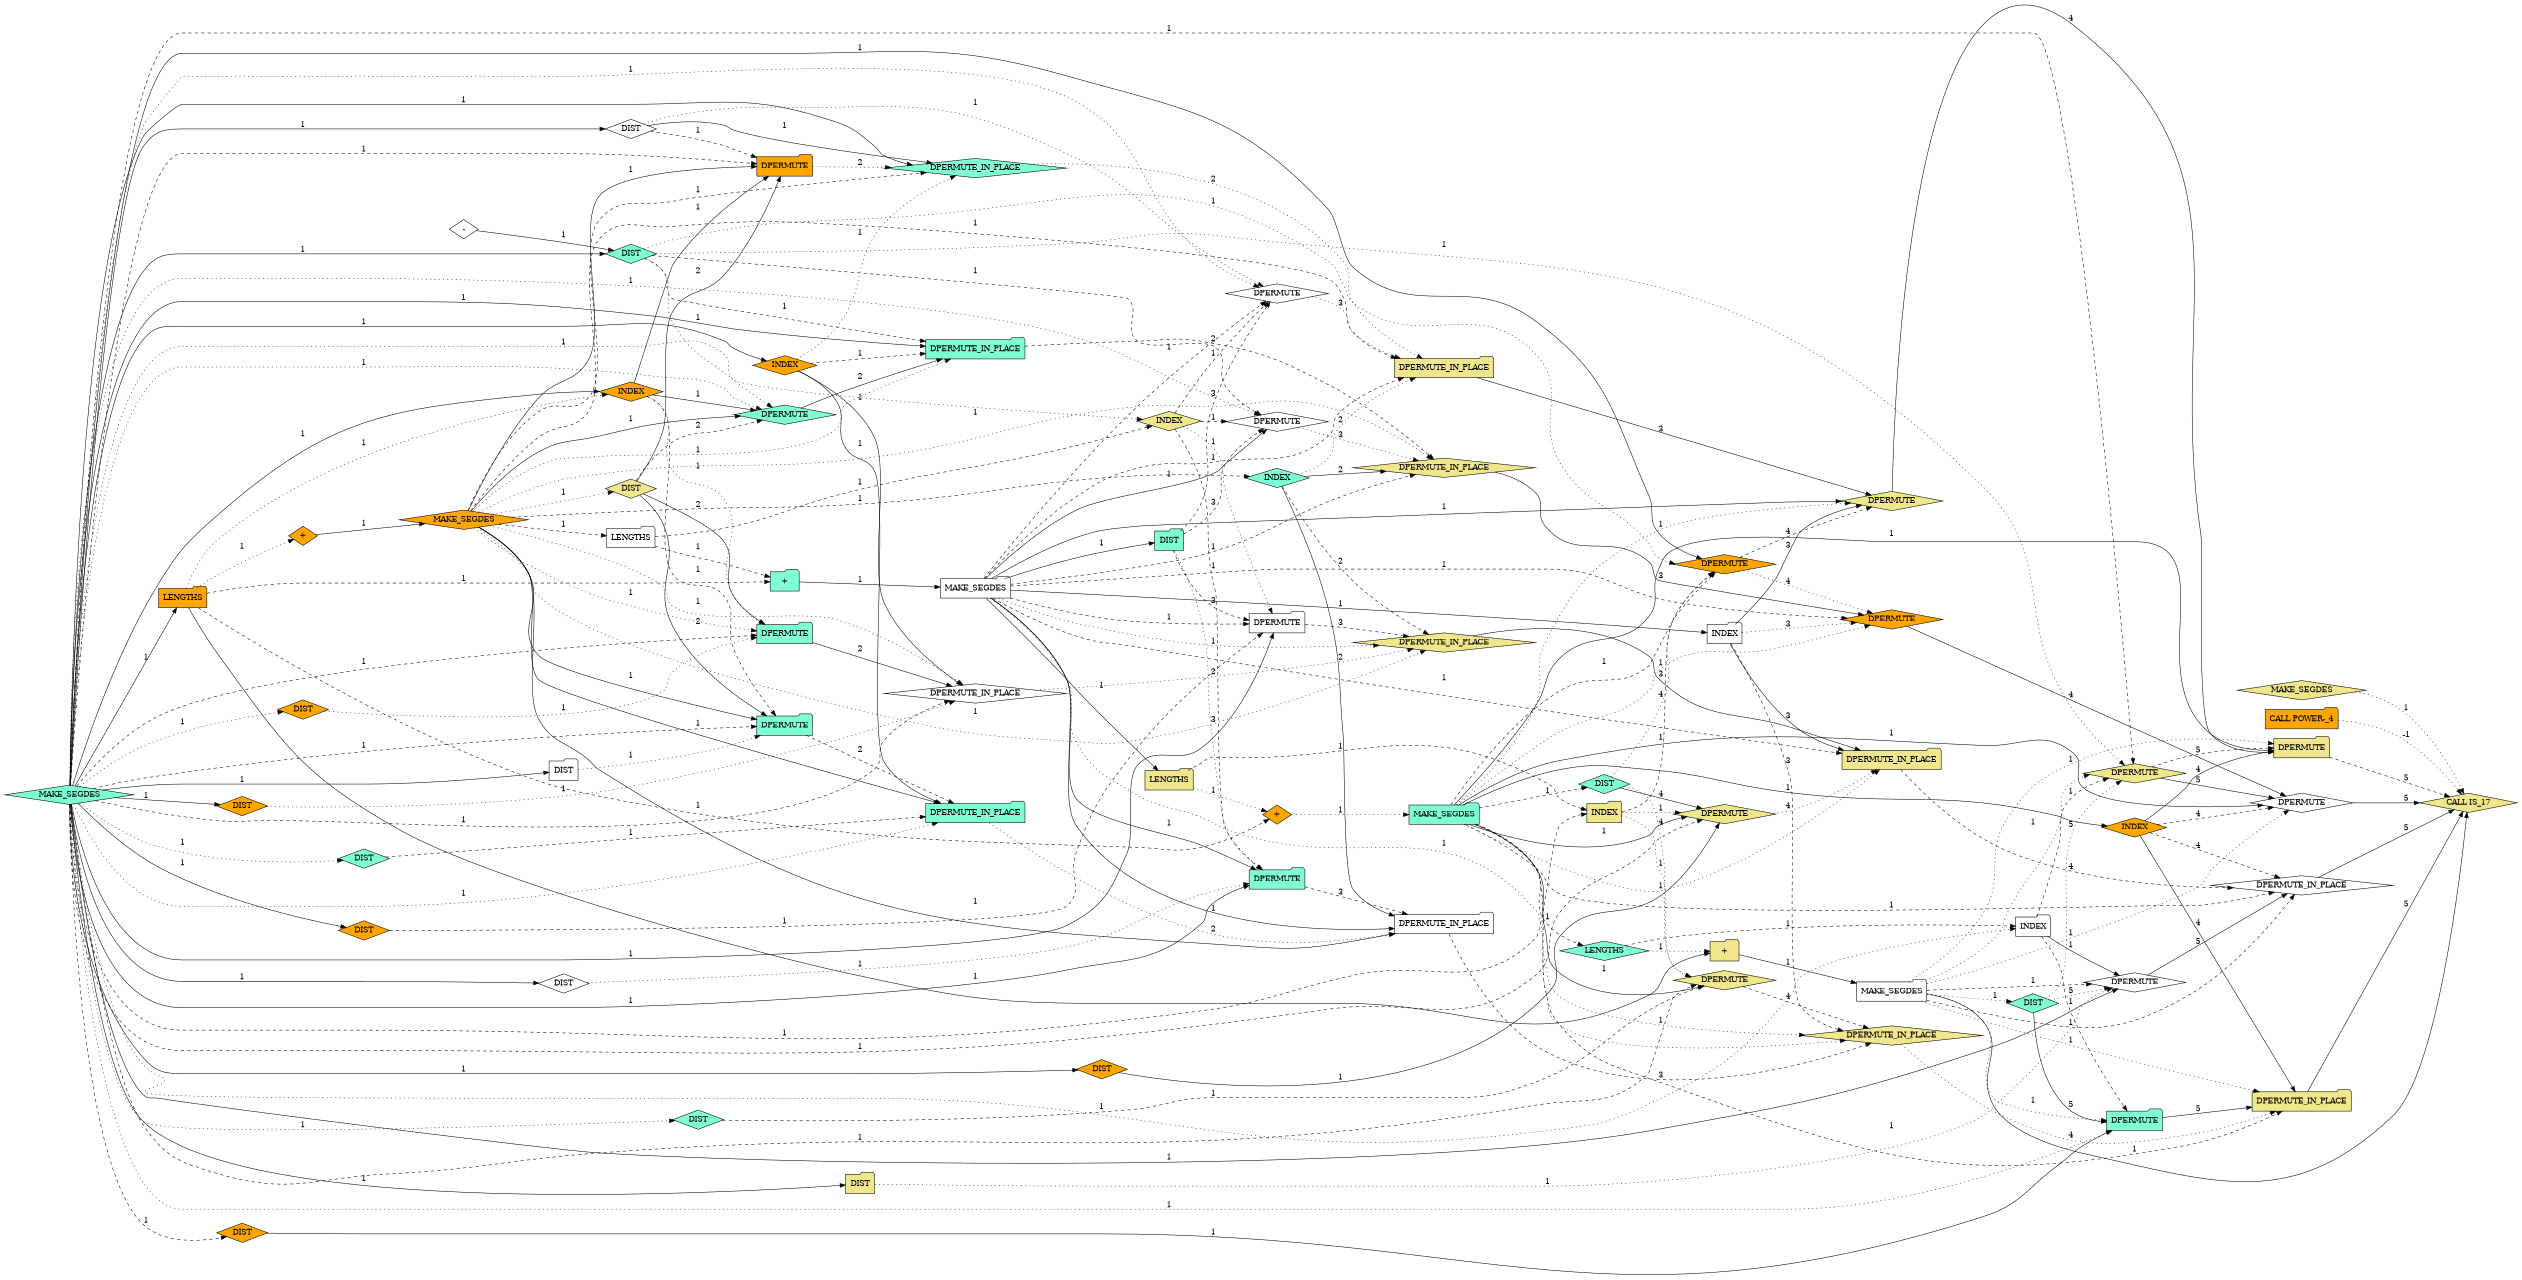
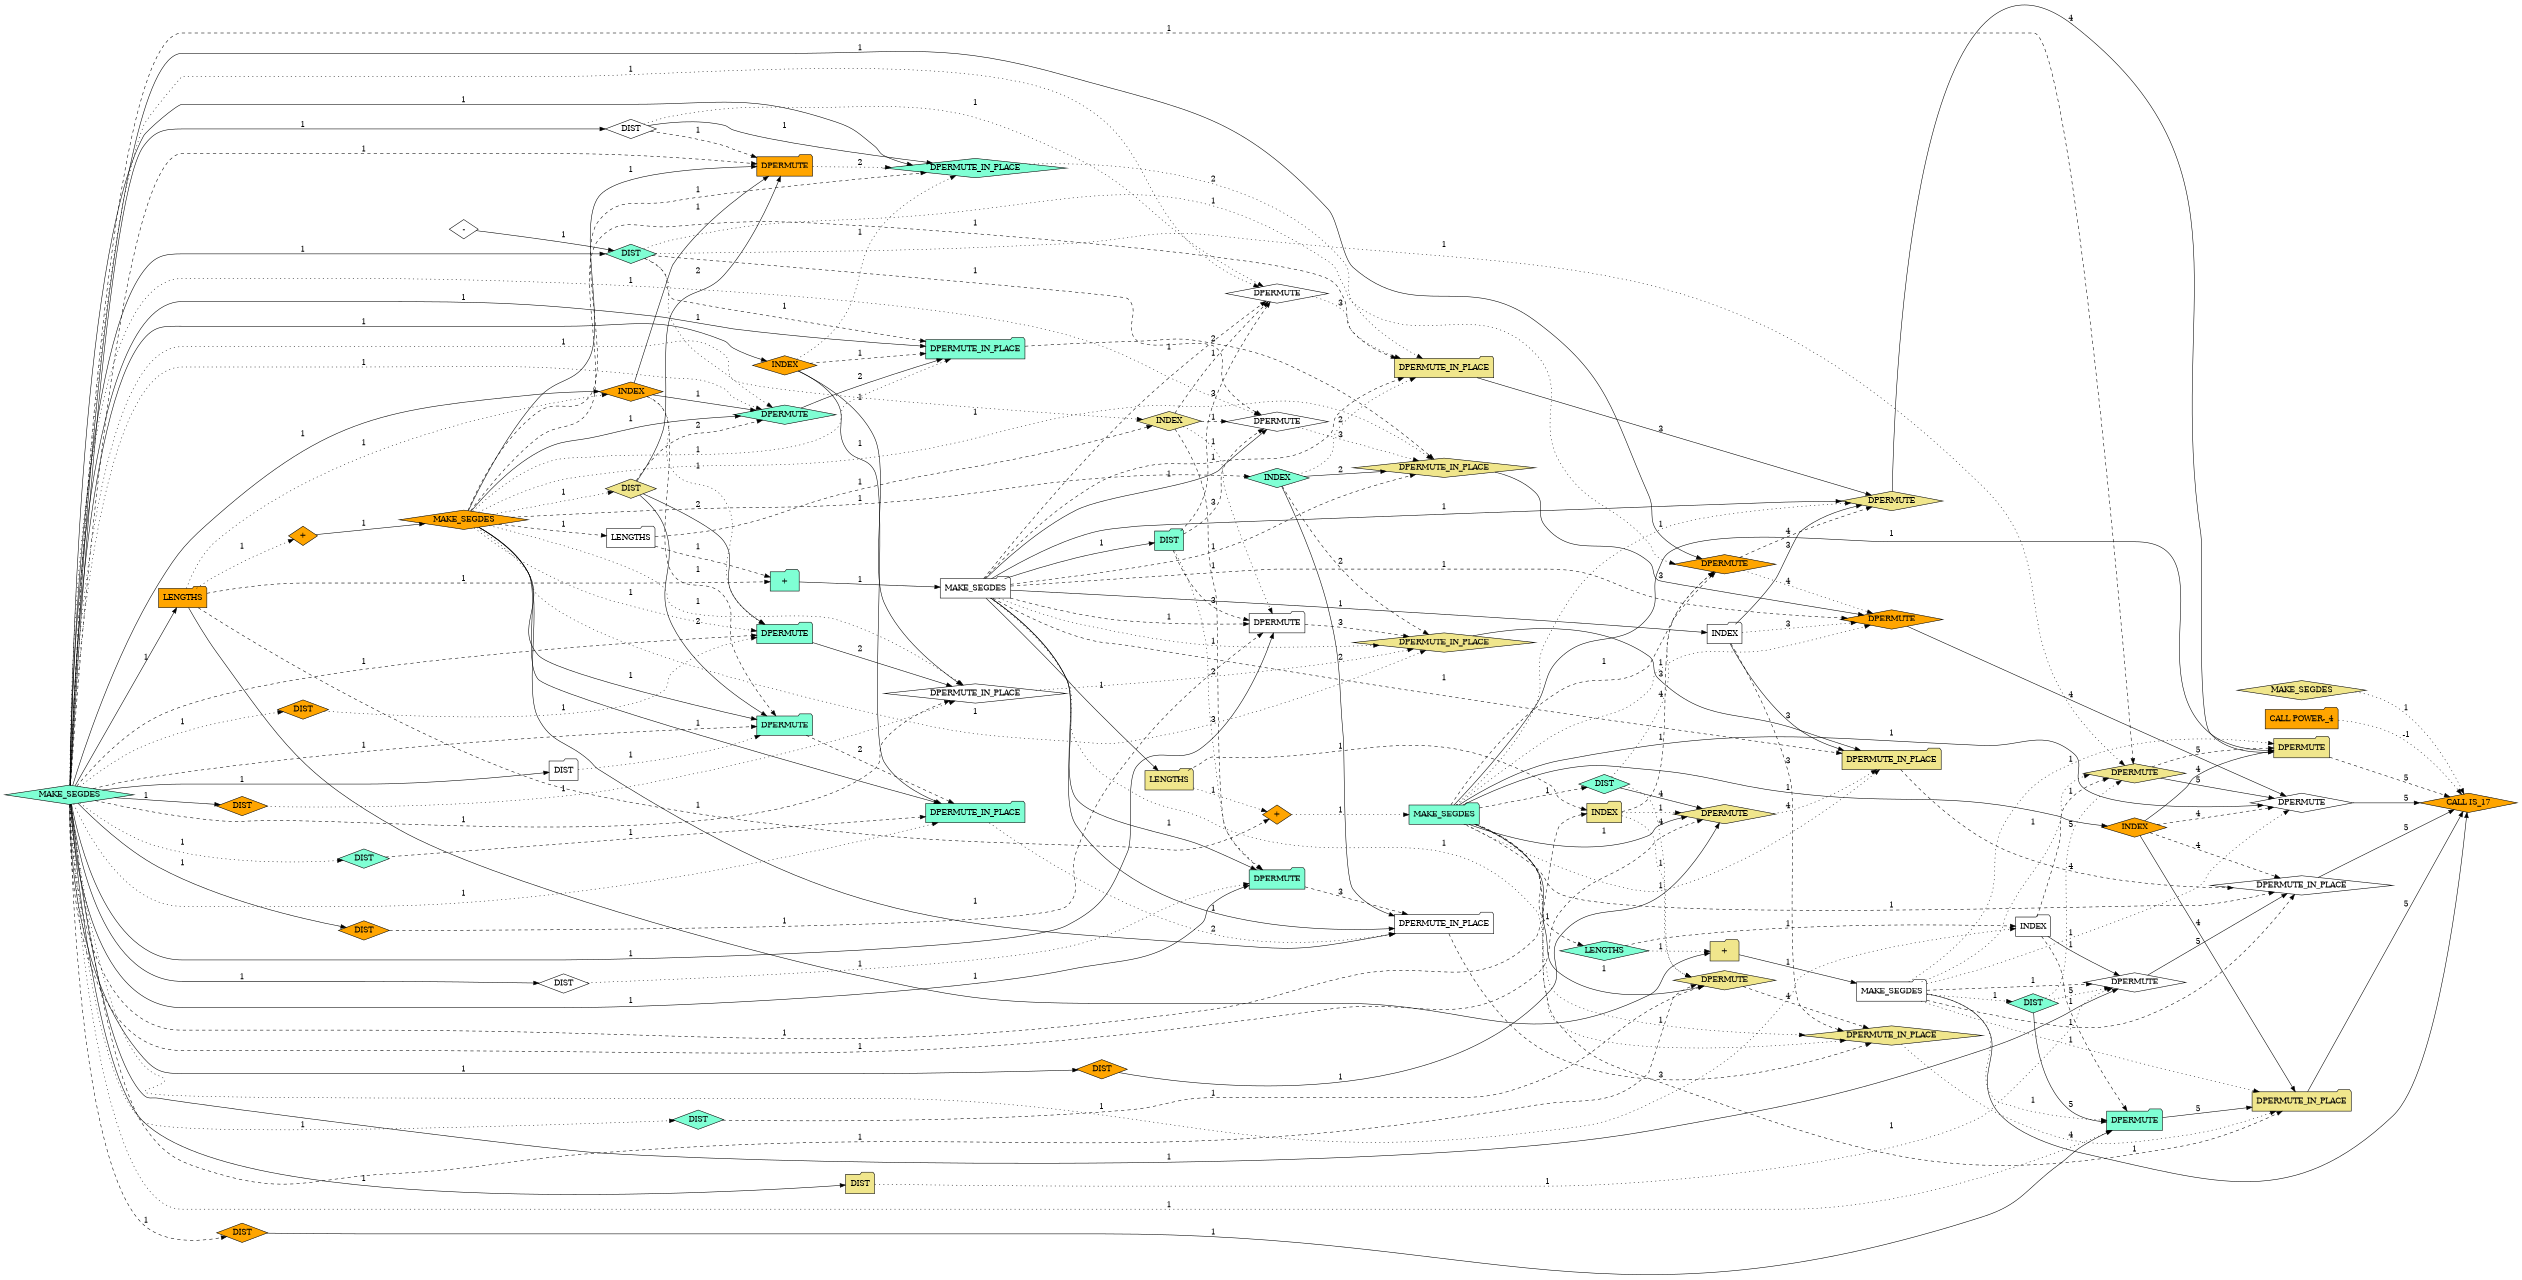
(2468, 803) -> (2468, 803)
